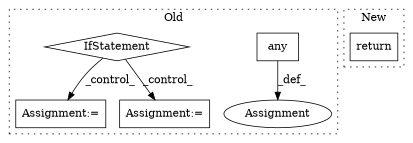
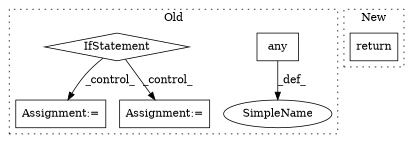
(278, 114) -> (278, 114)
